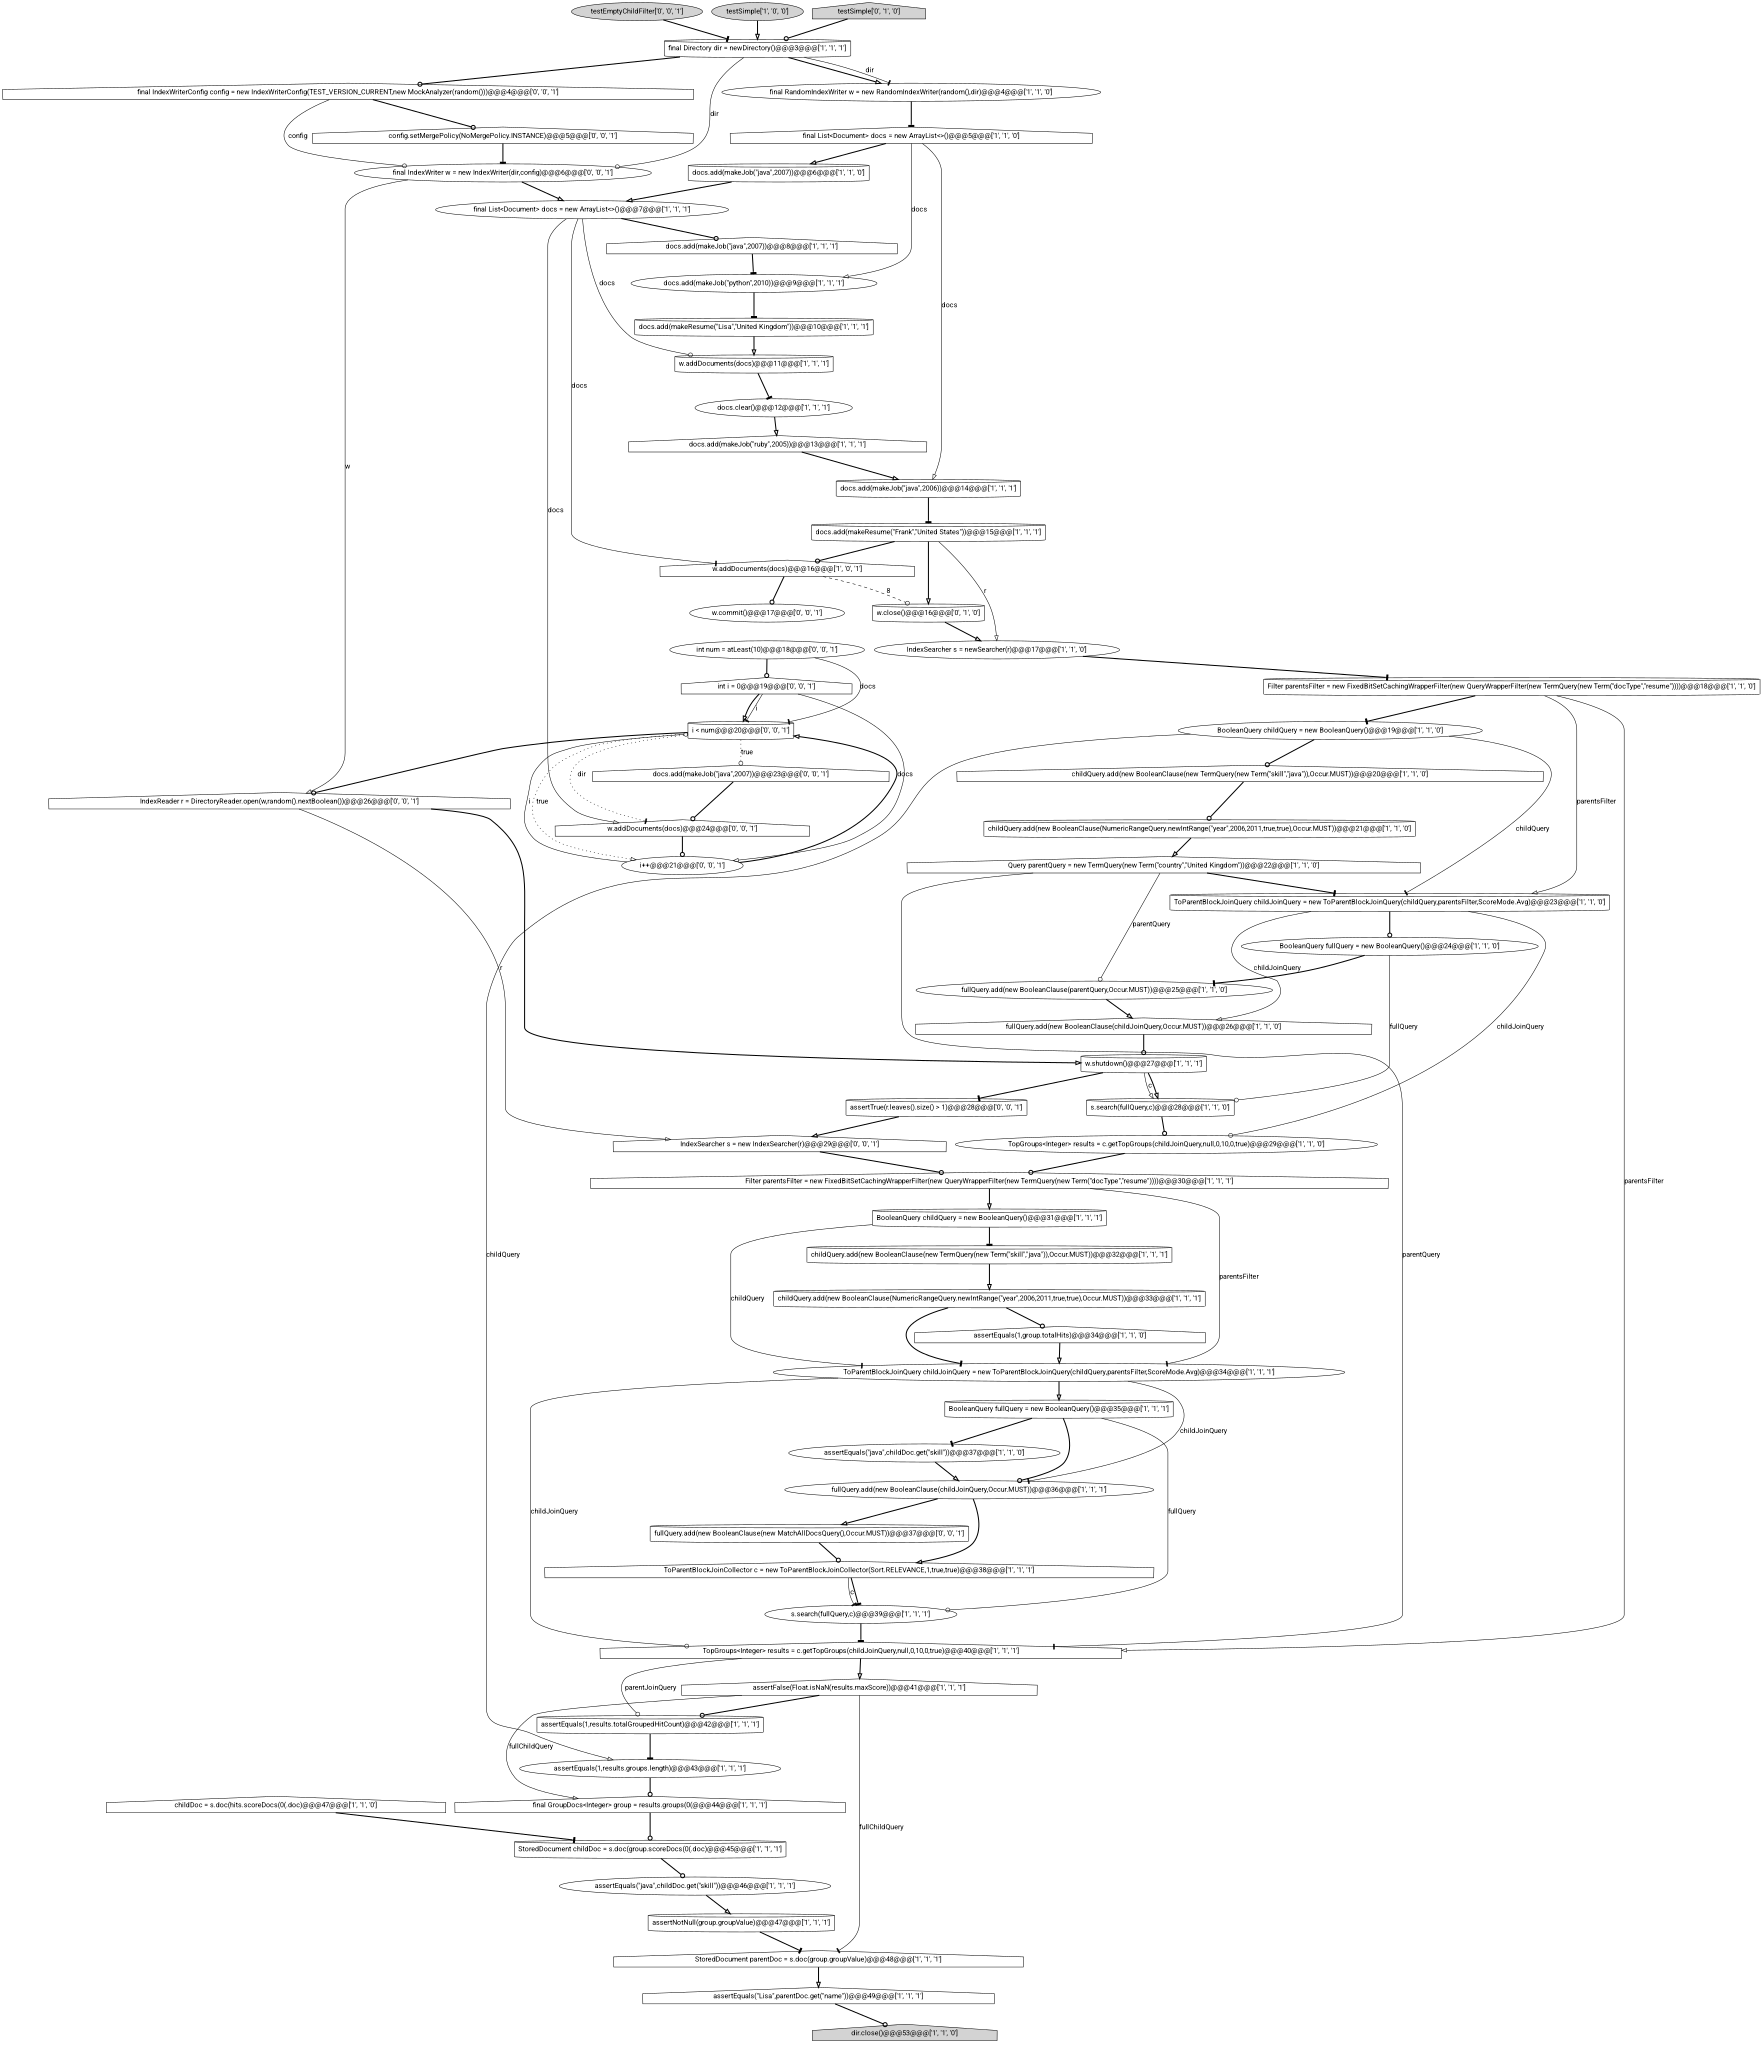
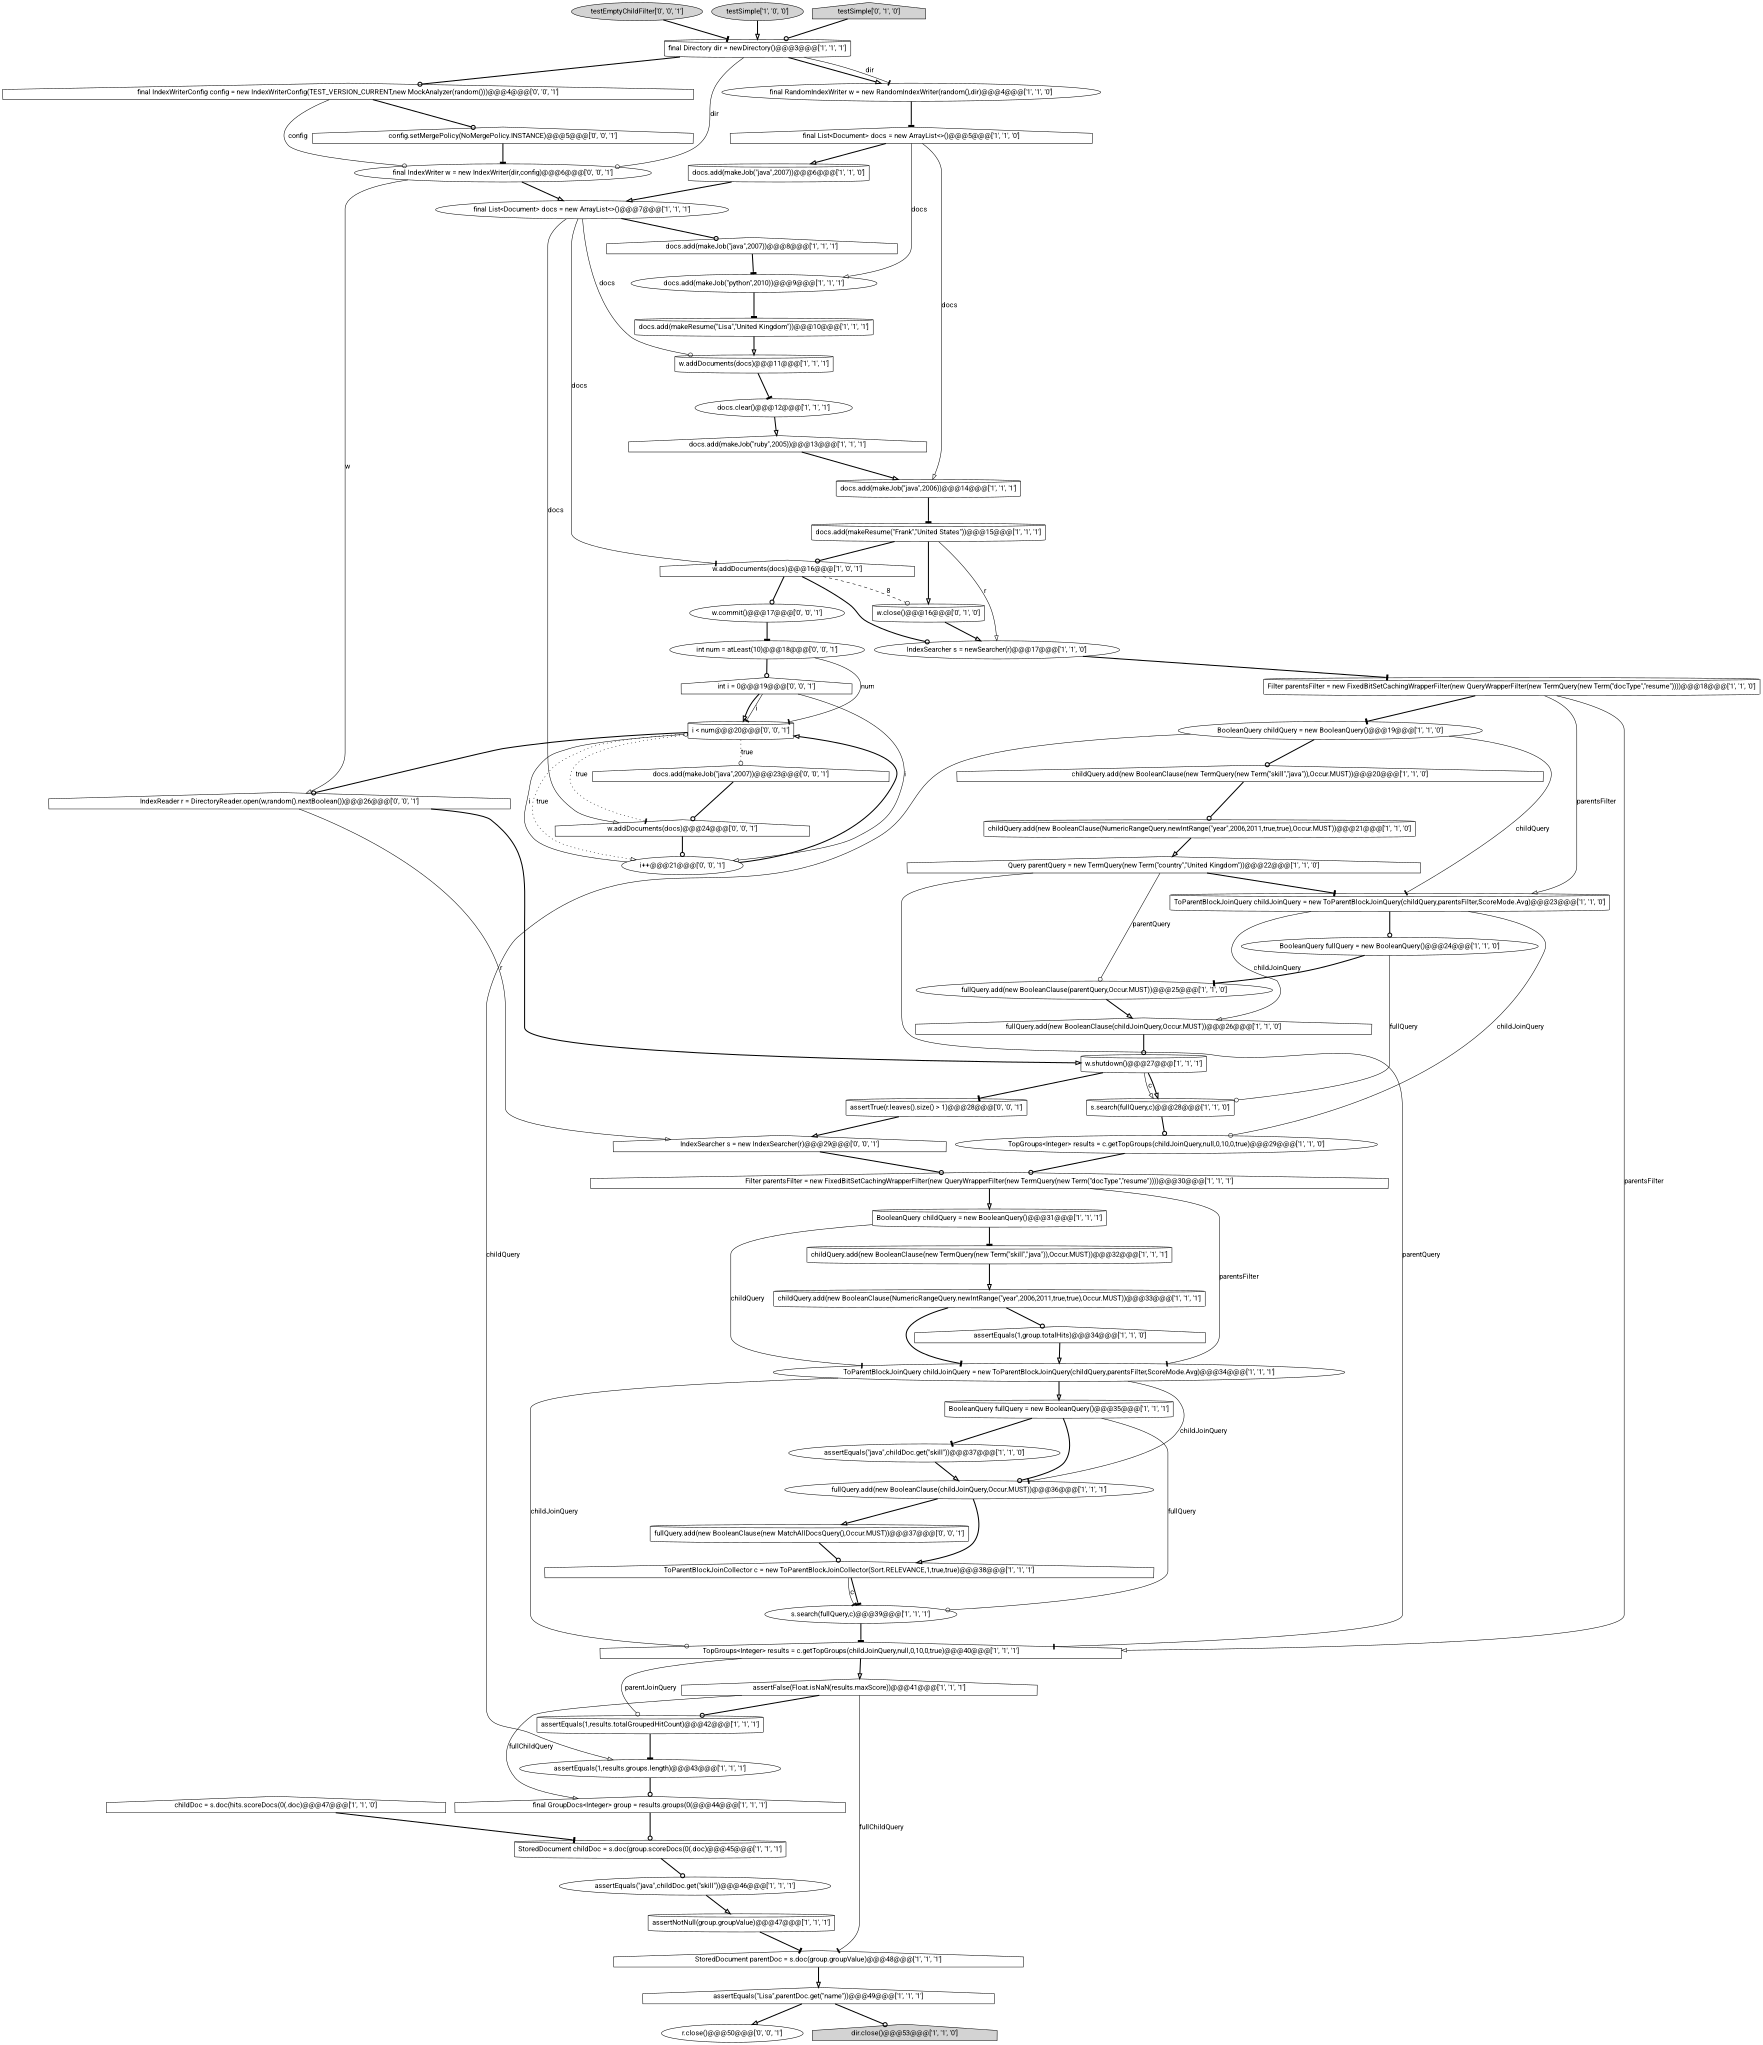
none -> (860, 616)
none -> (767, 630)
(868, 687) -> (868, 687)
(582, 774) -> (582, 774)
(905, 774) -> (905, 774)
none -> (732, 2033)
